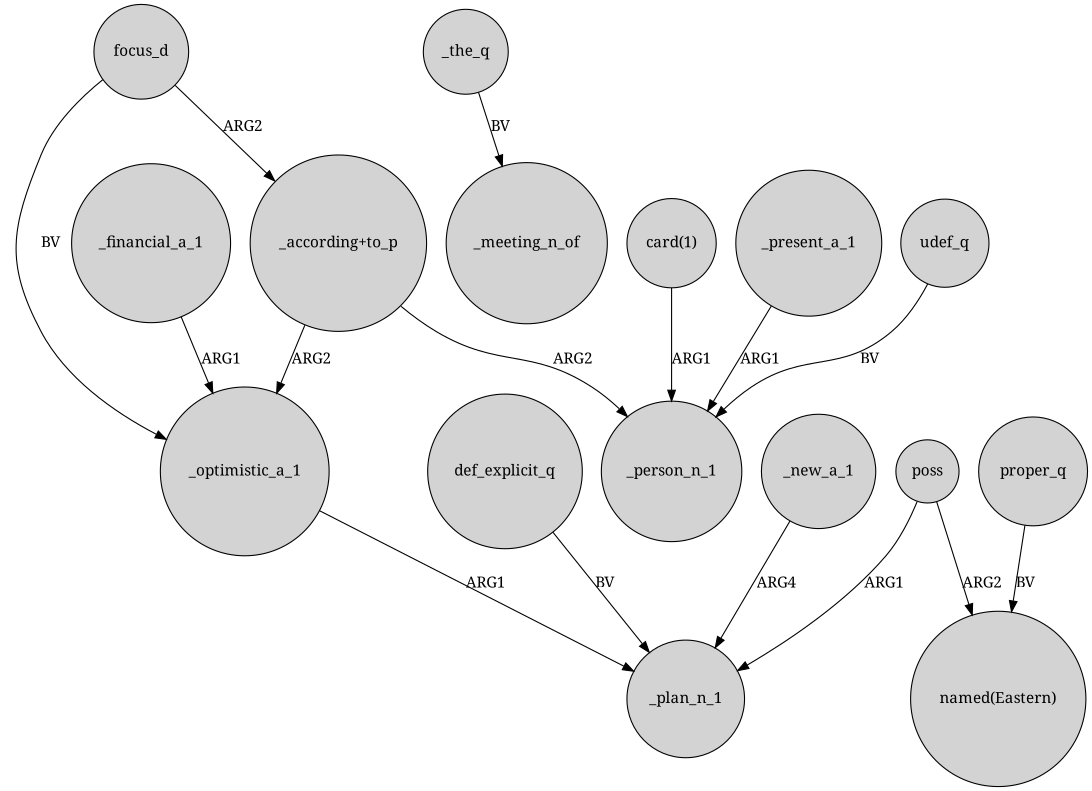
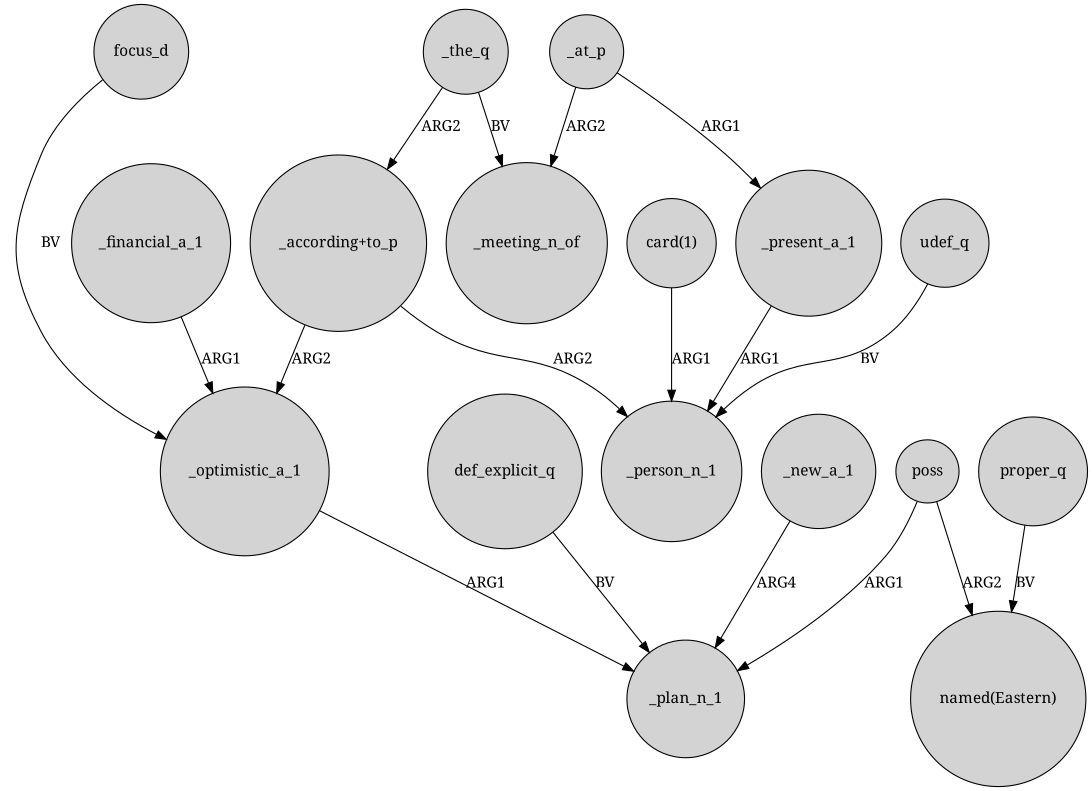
none -> (587, 52)
(221, 129) -> (418, 124)
